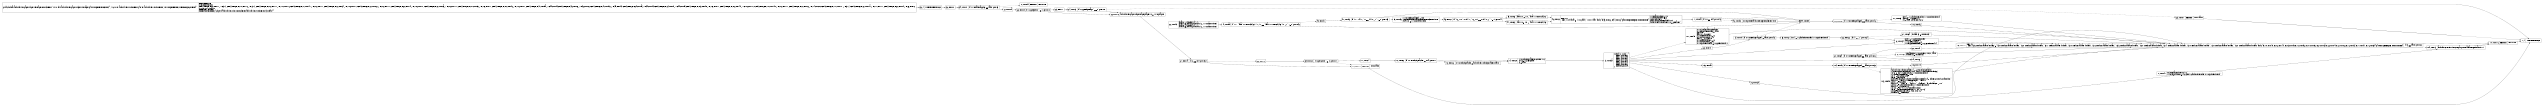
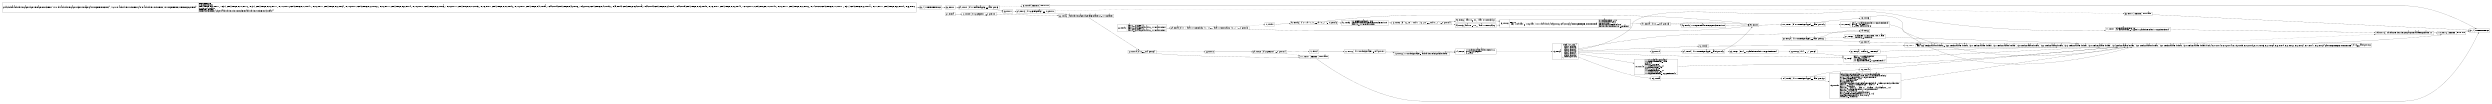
(1001, 9) -> (997, 10)
(1532, 59) -> (1480, 50)
